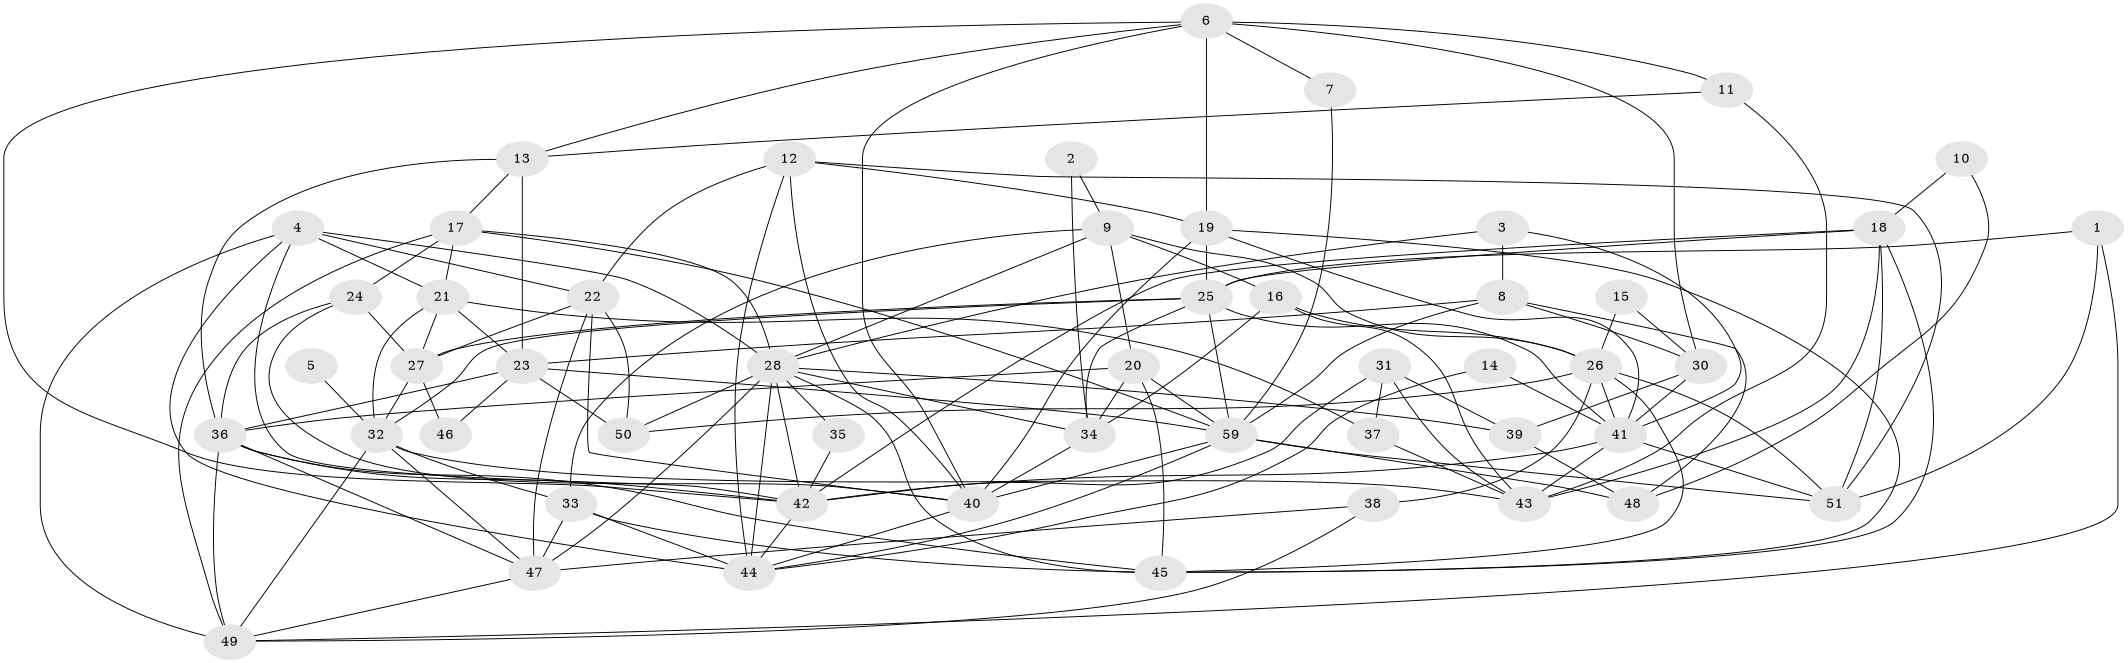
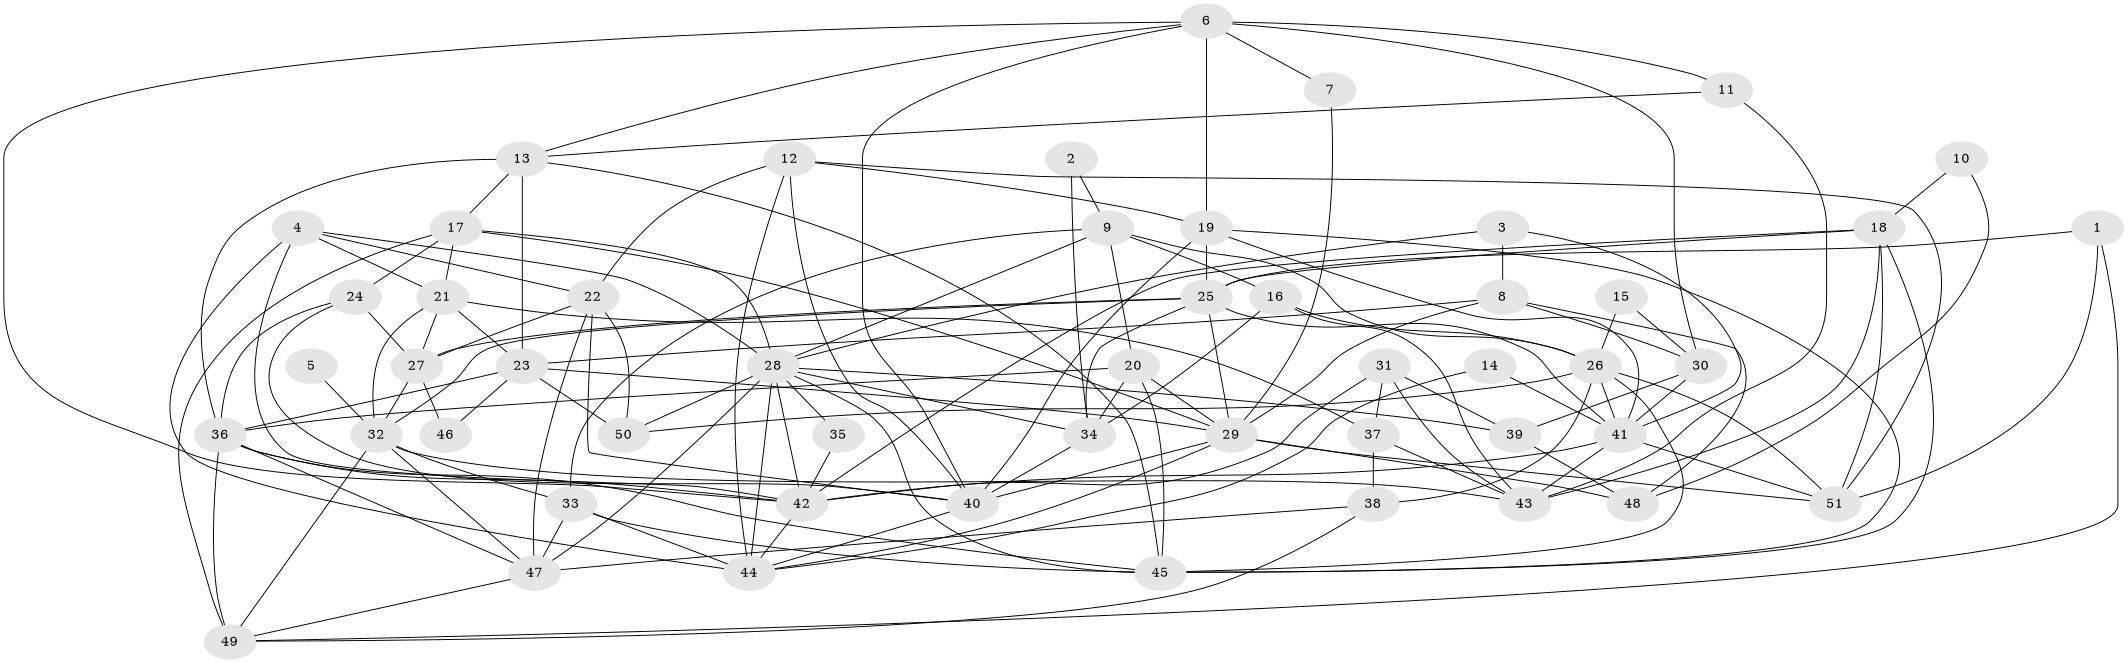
none -> (924, 271)
(43, 419) -> none
(1231, 435) -> (1231, 435)
none -> (1373, 465)
